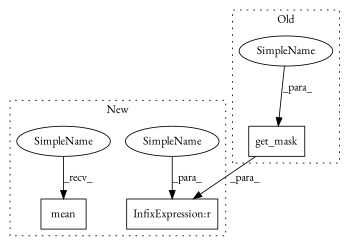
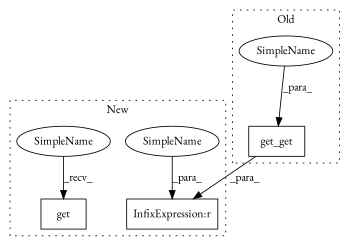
(277, 141) -> (277, 141)
(64, 214) -> (64, 214)
